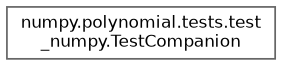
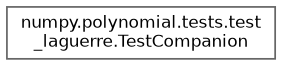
(141, 33) -> (141, 33)
